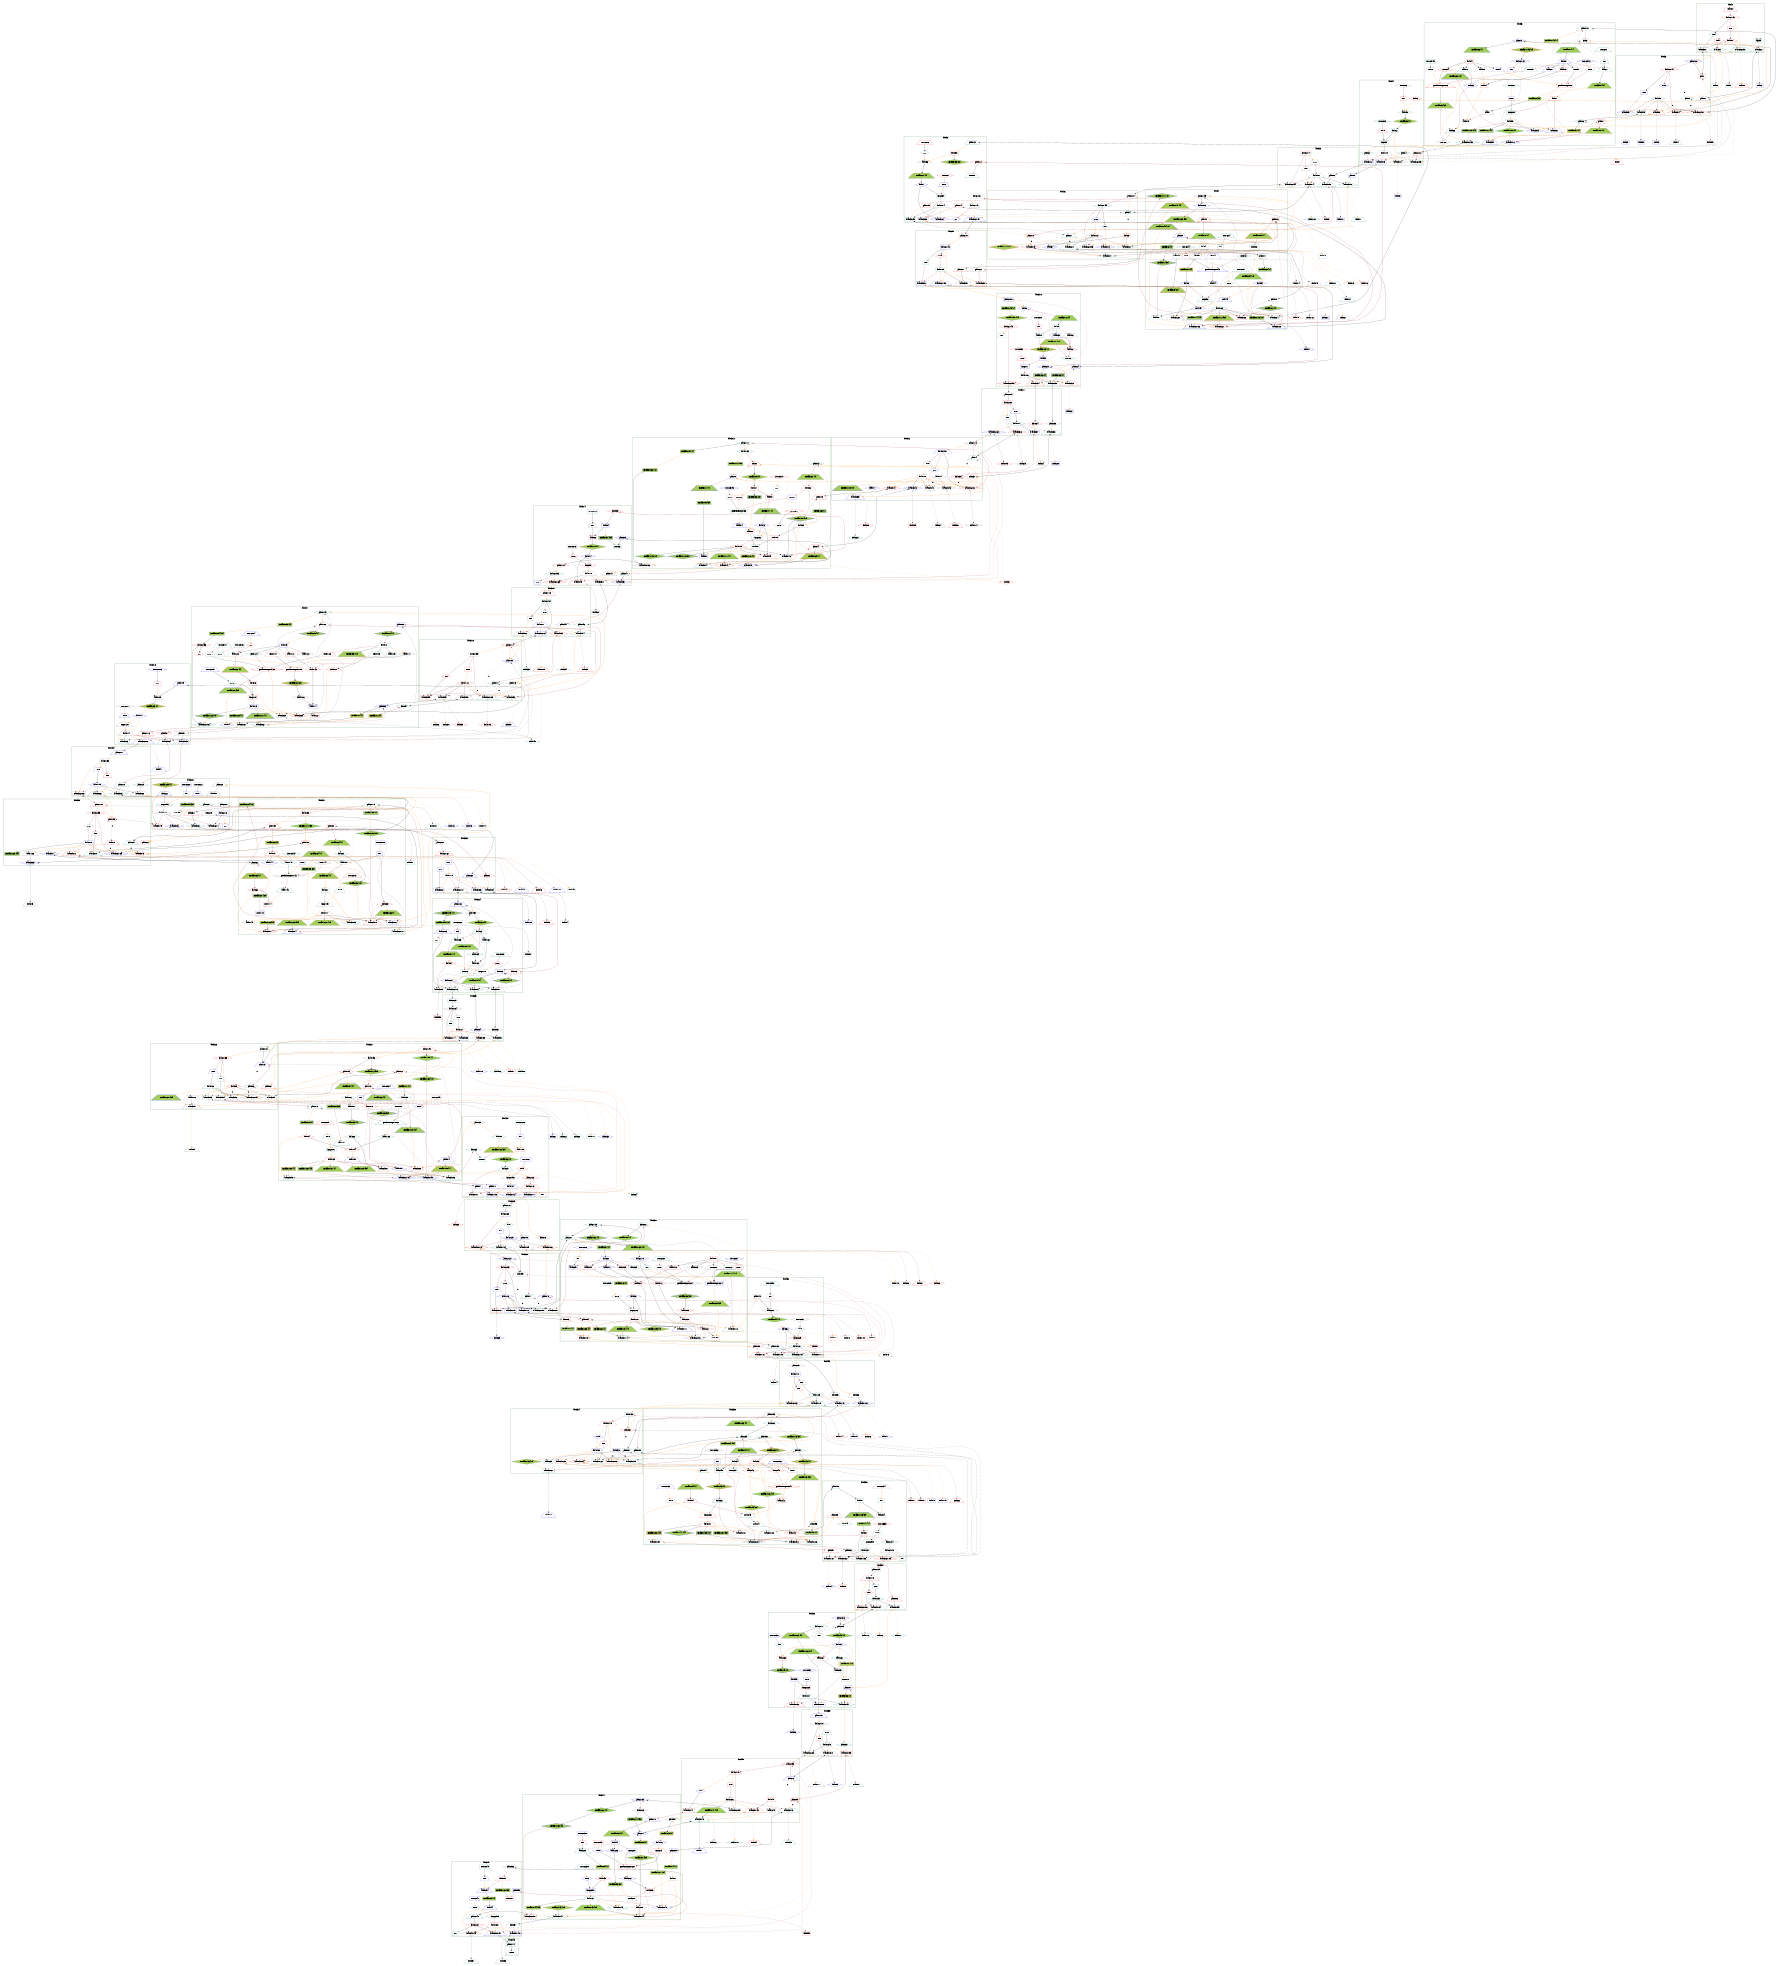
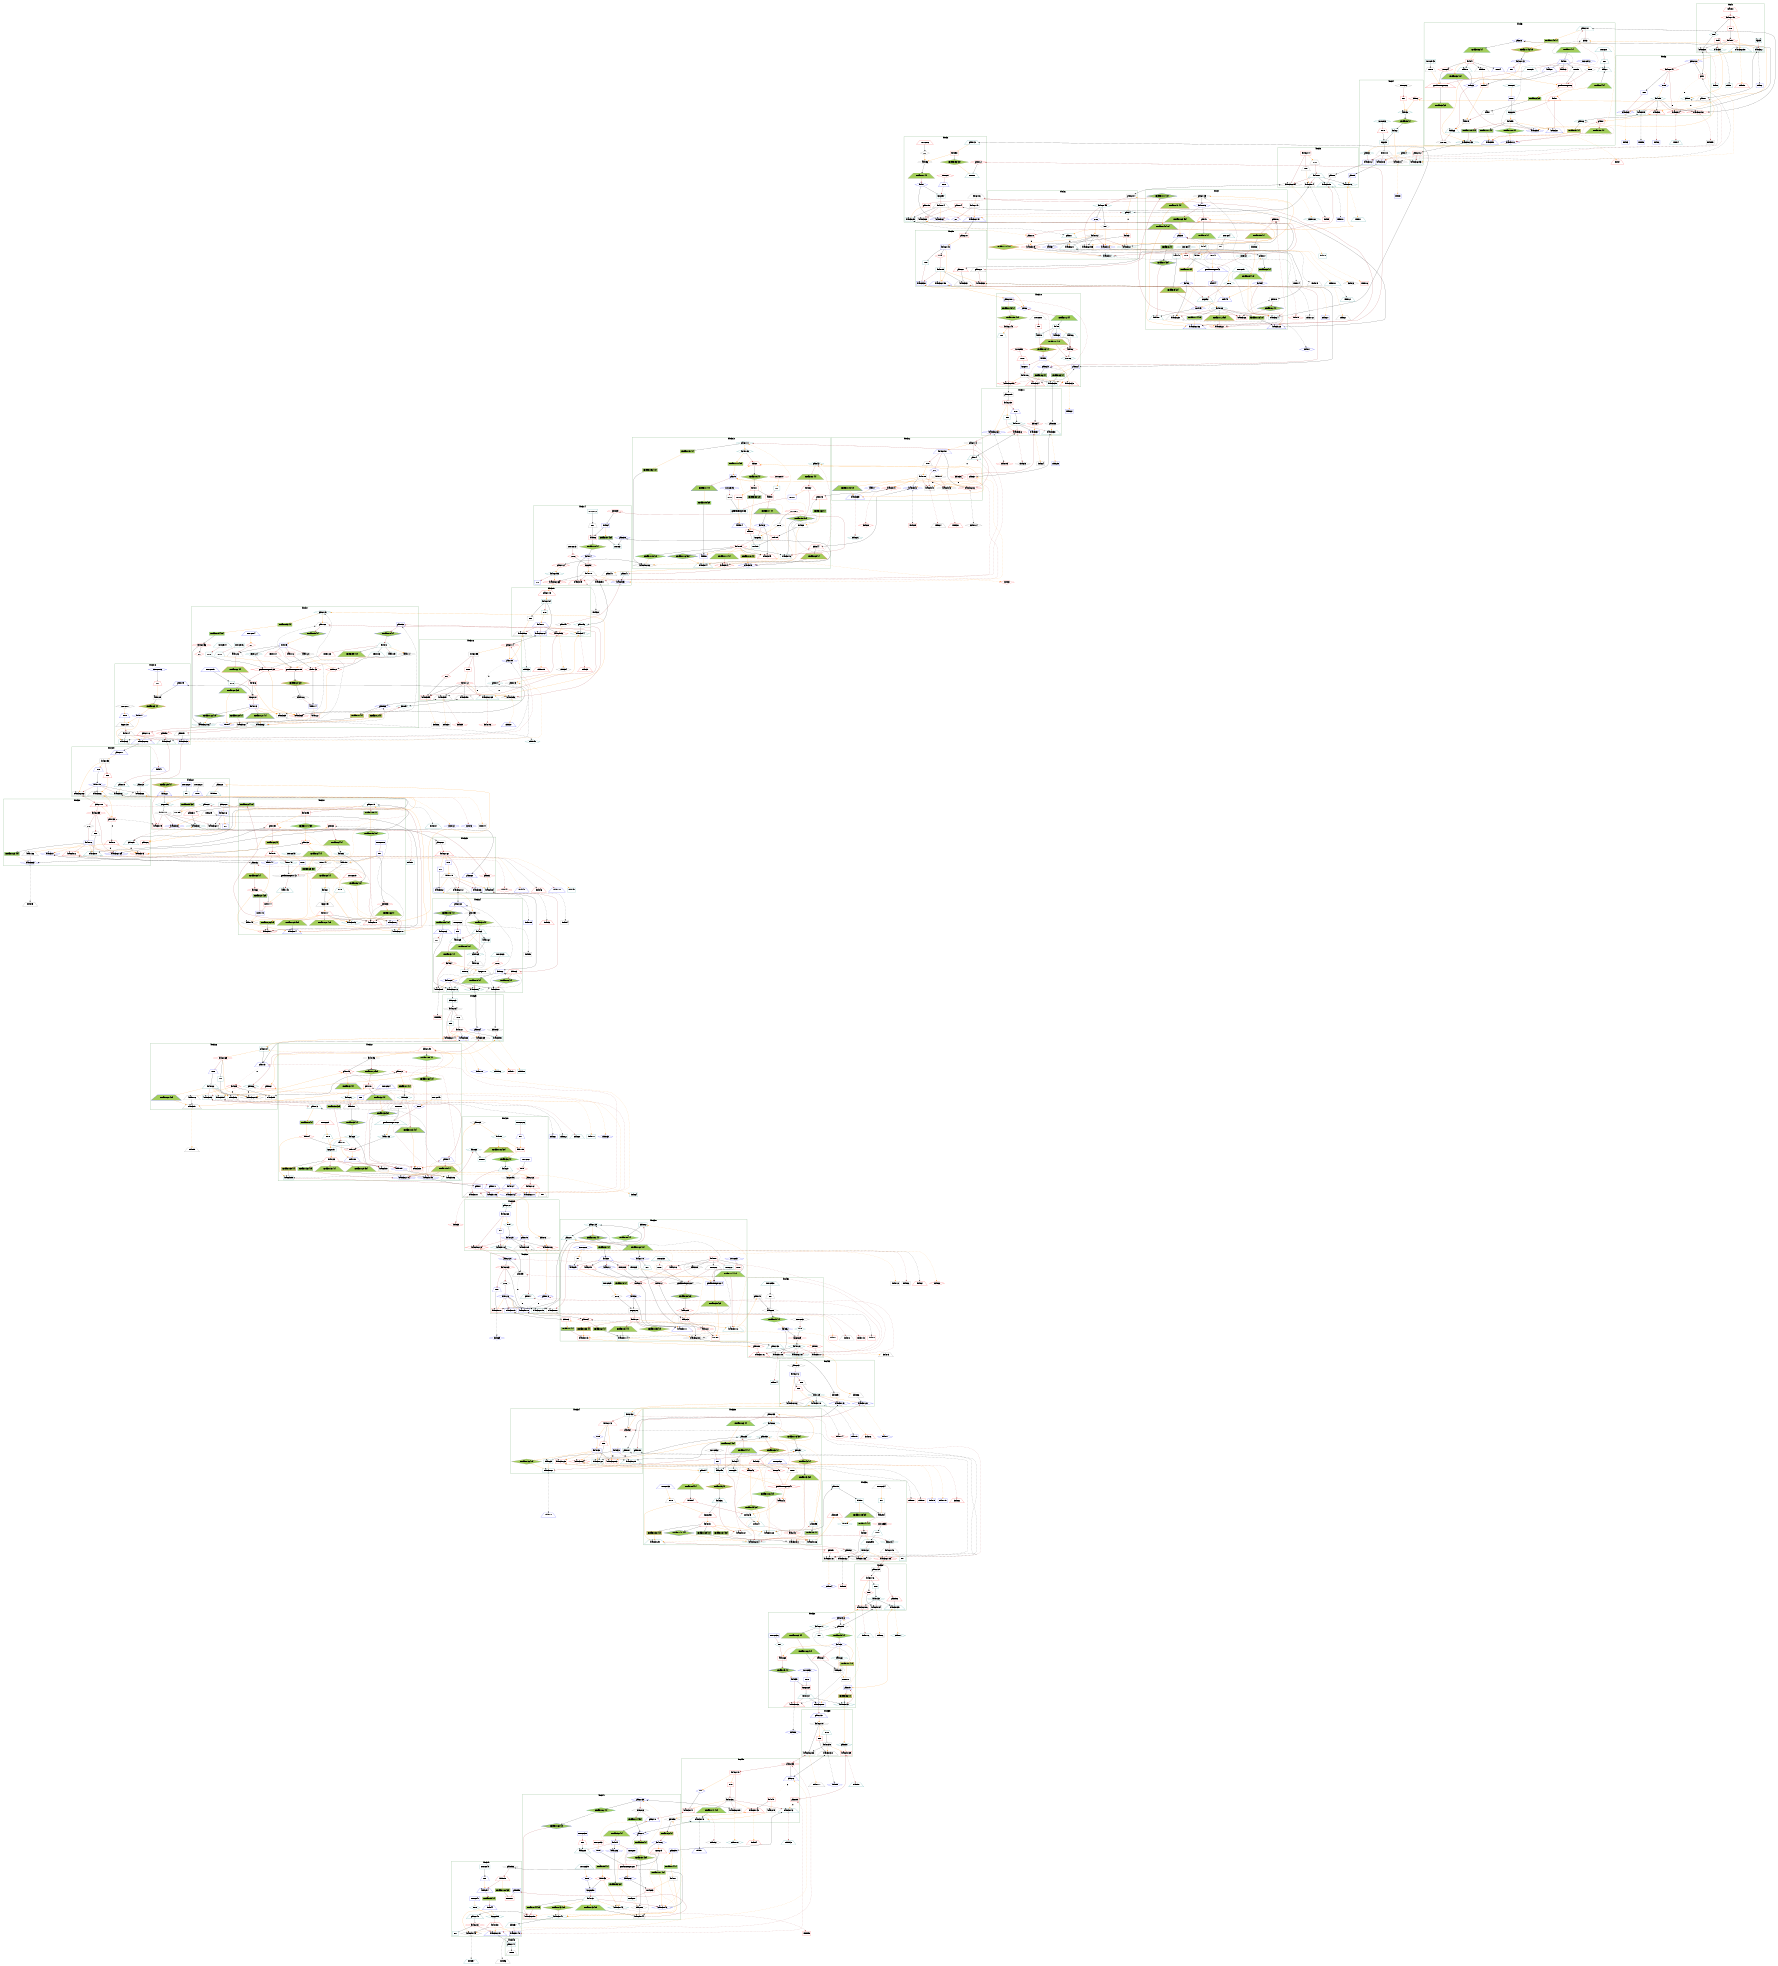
(1601, 77) -> (1603, 78)
(487, 952) -> (481, 947)
(370, 1107) -> none
